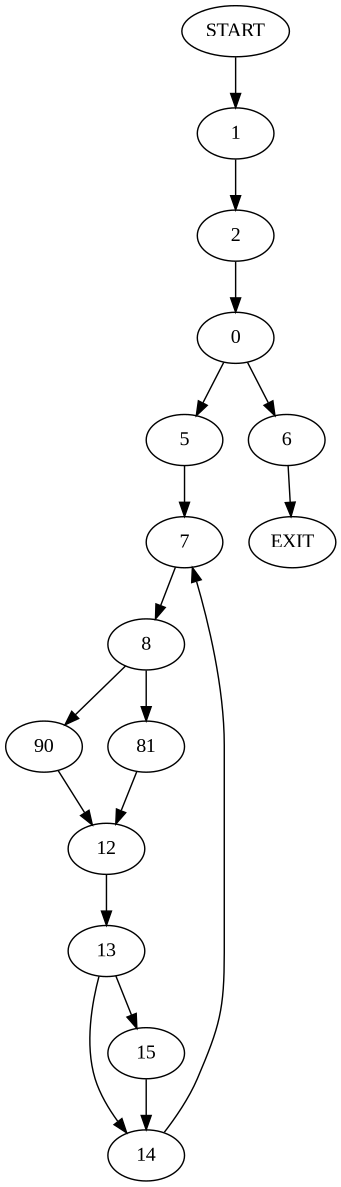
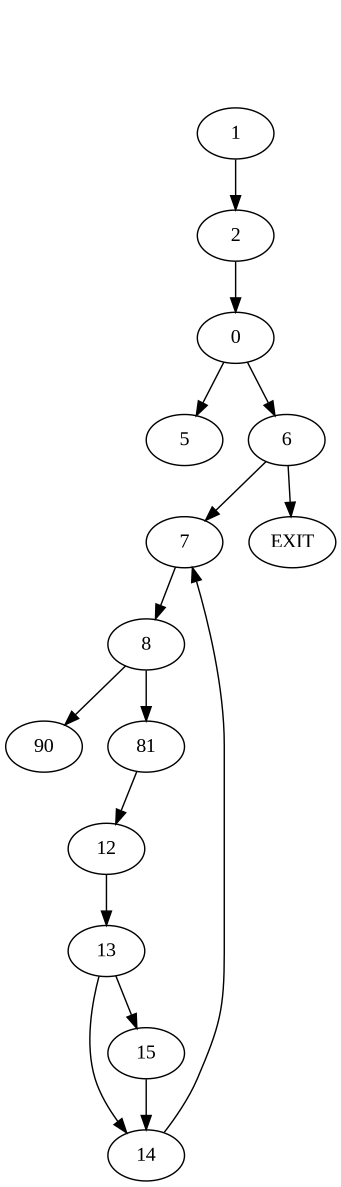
(236, 31) -> none
(185, 484) -> (241, 486)
(71, 792) -> none
